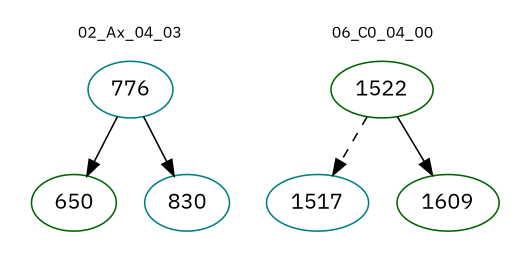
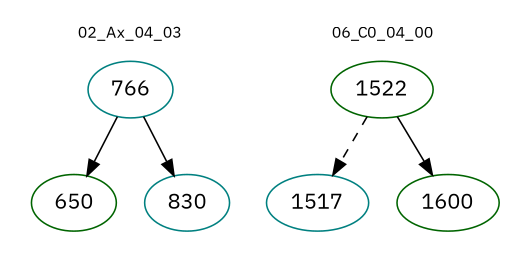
(130, 90) -> (130, 90)
(448, 203) -> (448, 203)
